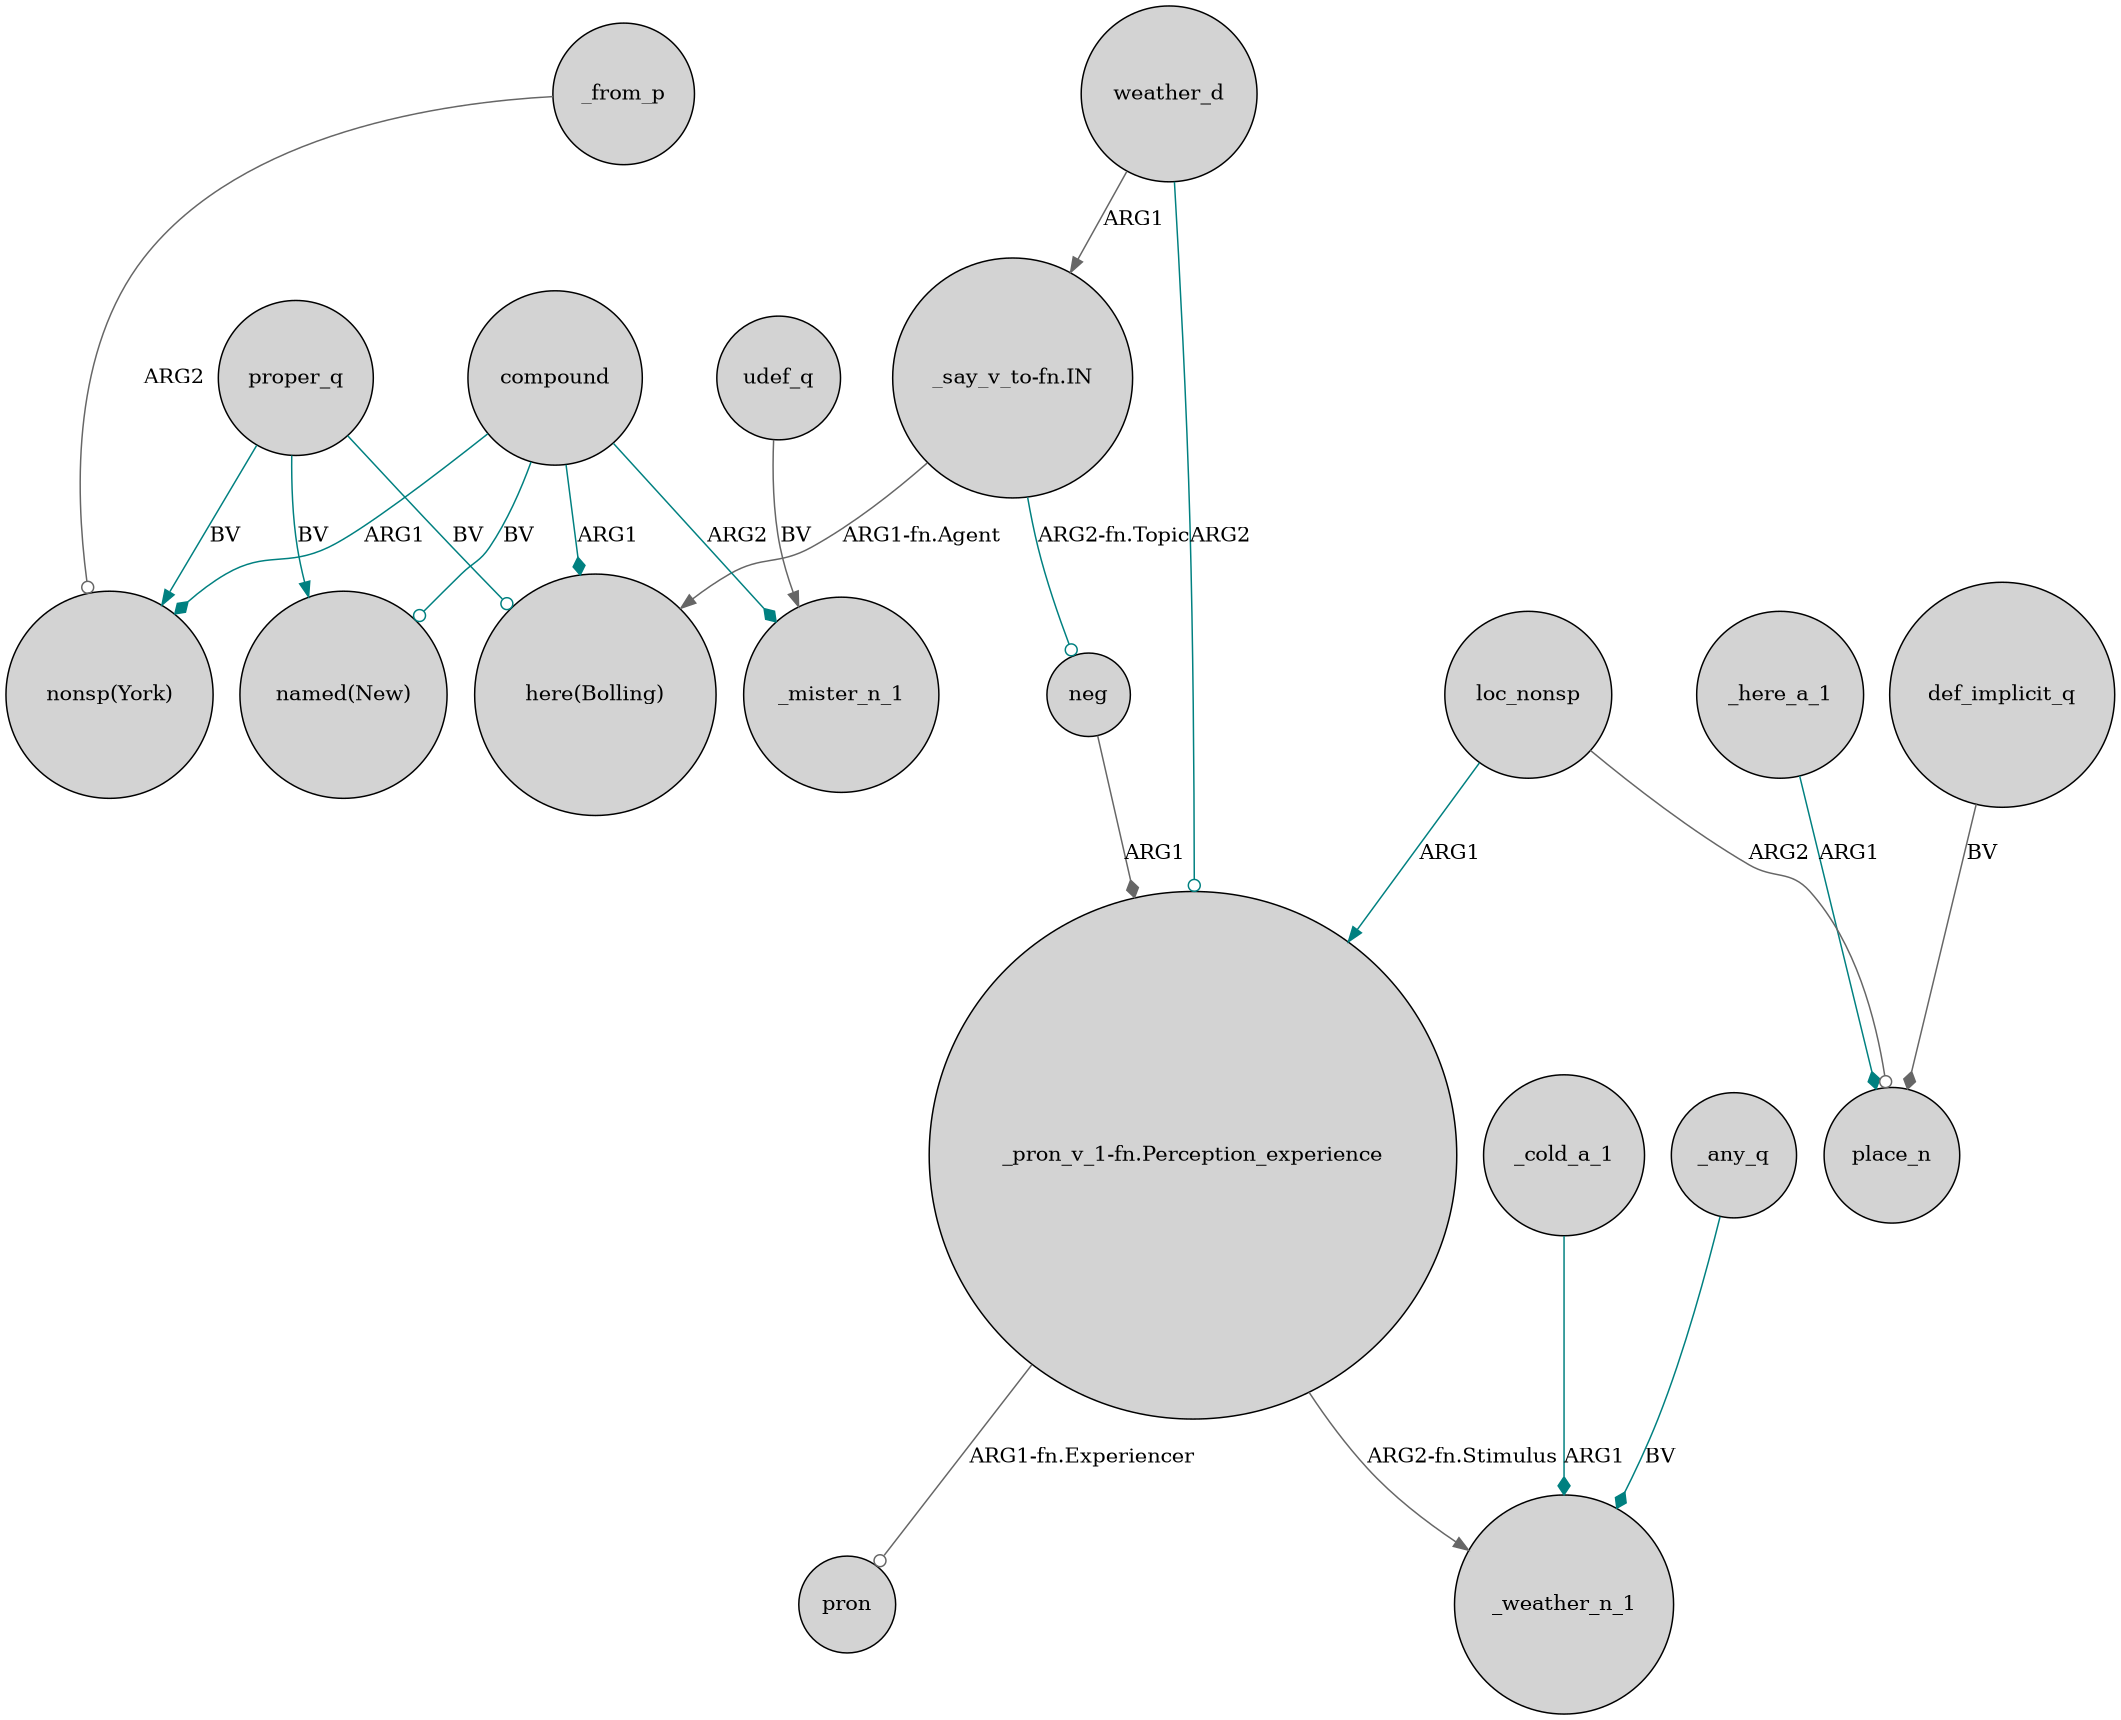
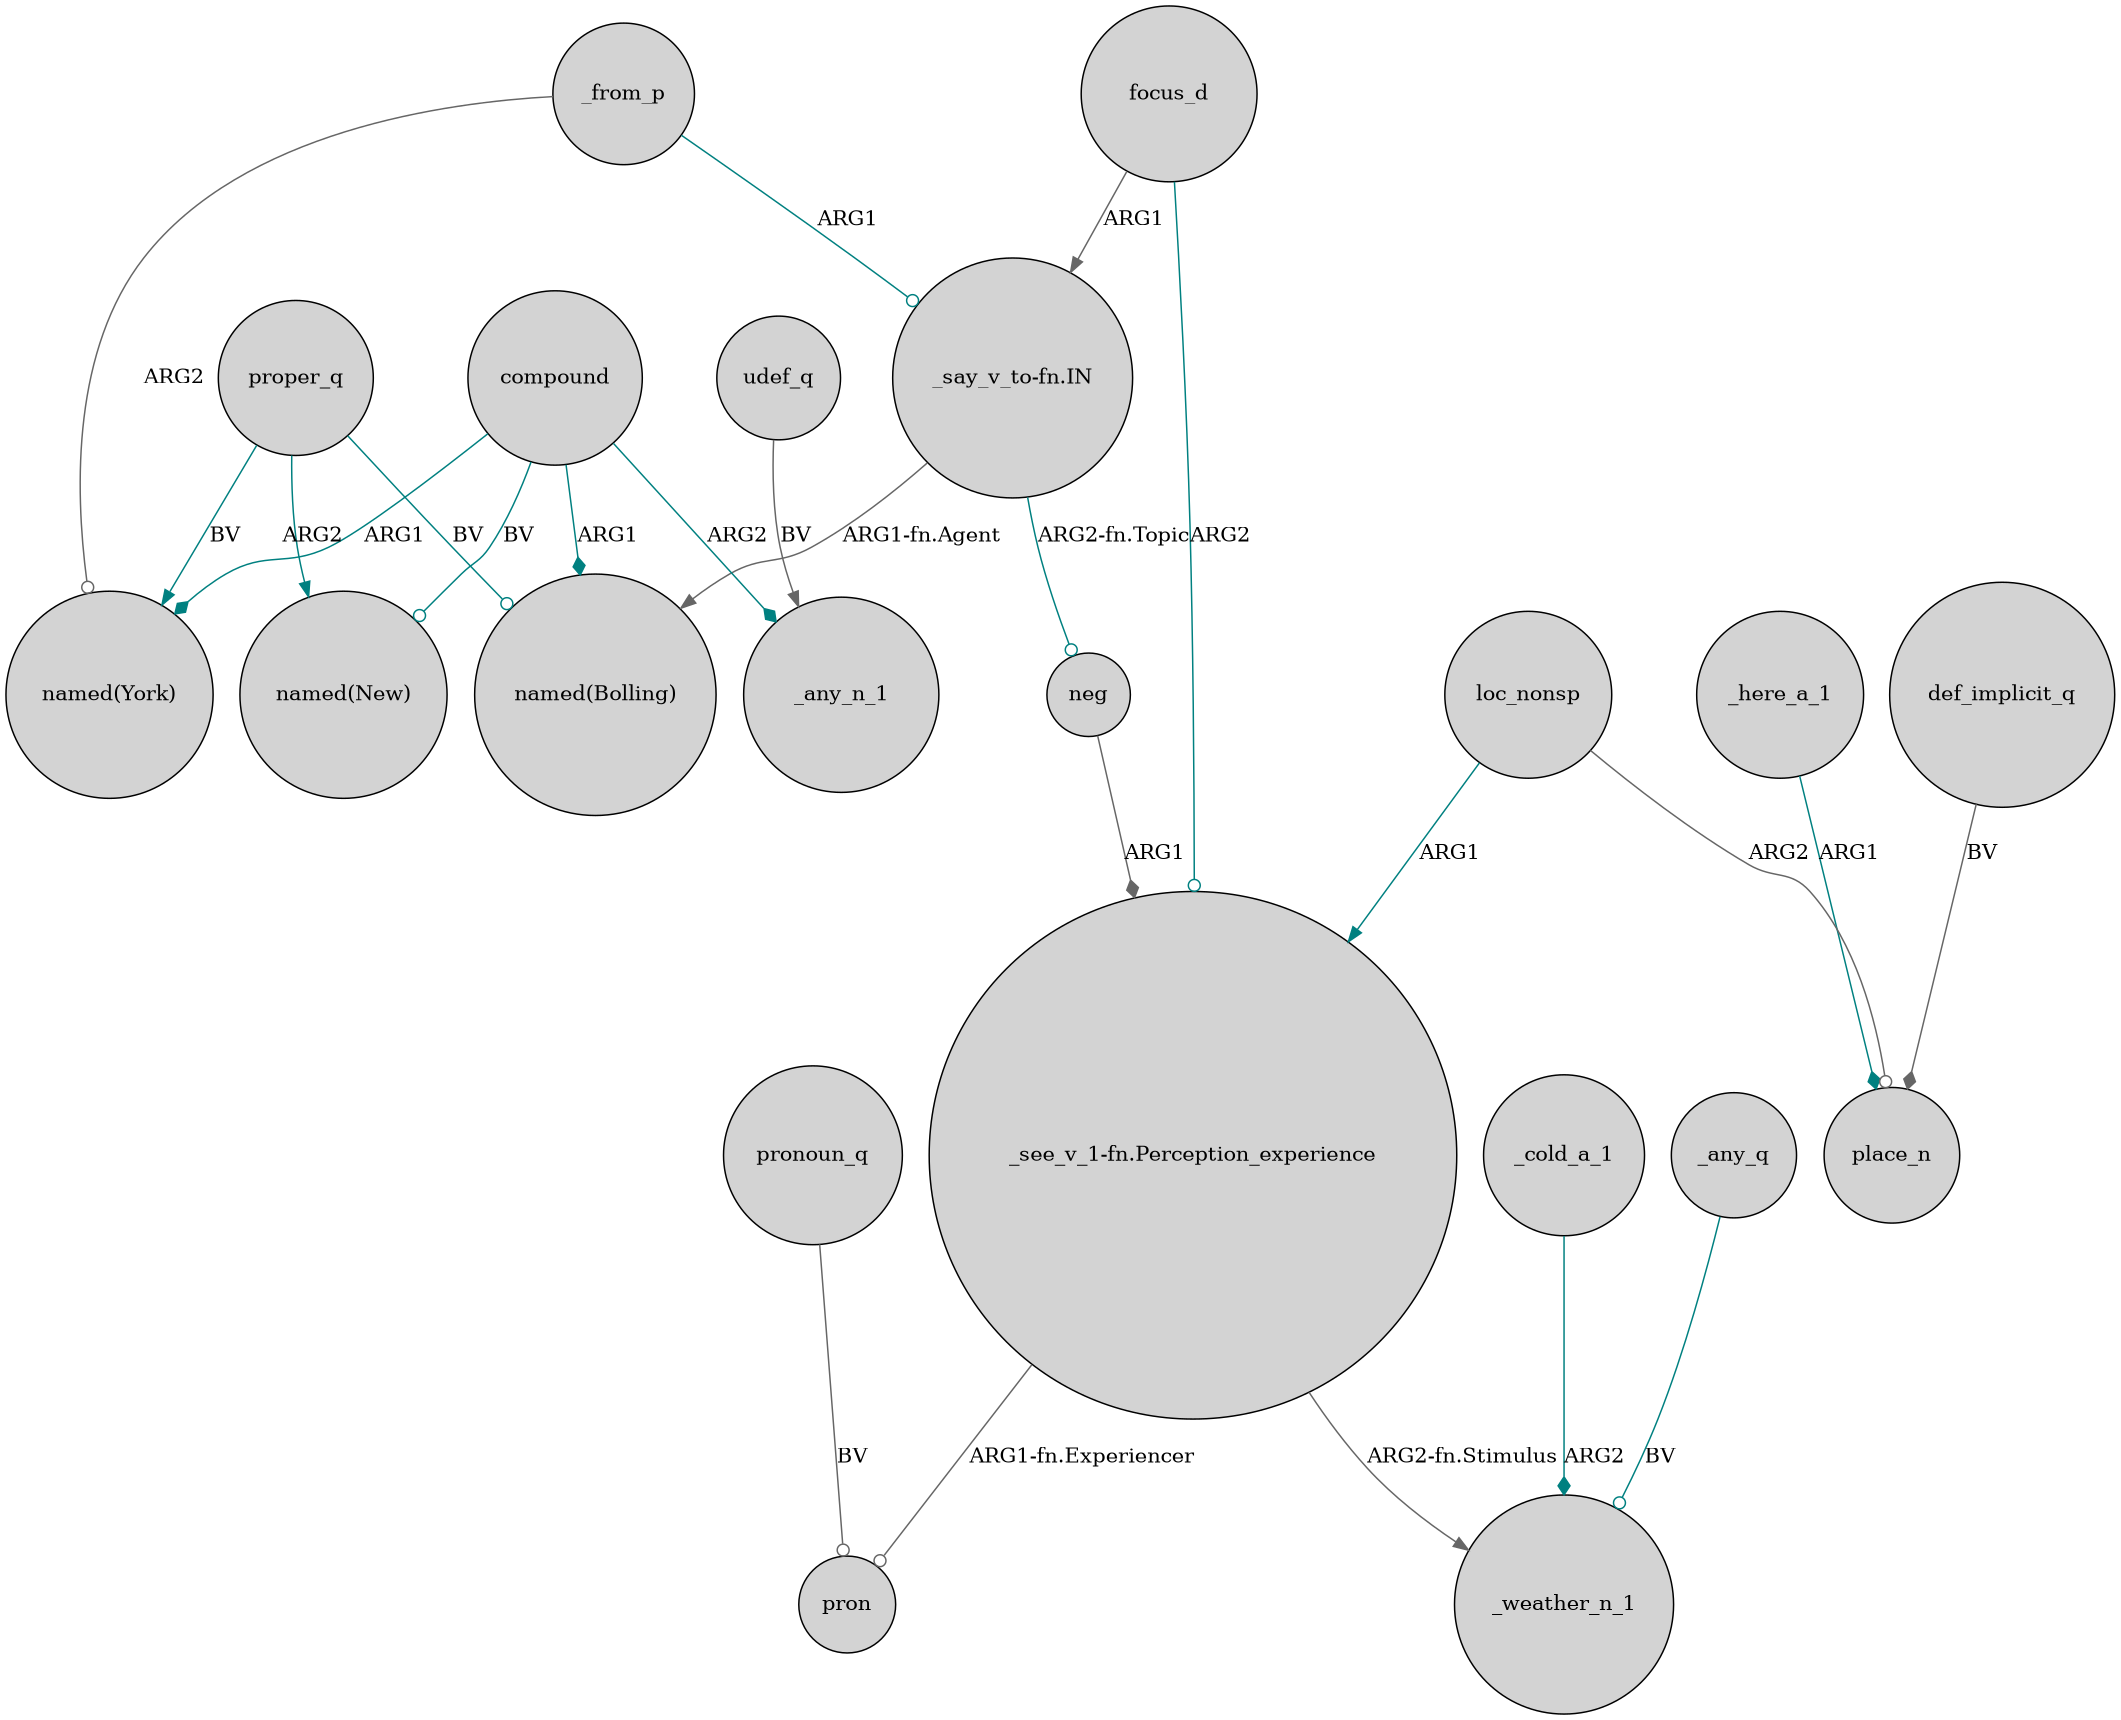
(1169, 94) -> (1169, 94)
none -> (795, 215)
(313, 536) -> (313, 536)
(110, 695) -> (110, 695)
(595, 695) -> (595, 695)
(841, 695) -> (841, 695)
none -> (813, 1155)
(1193, 1155) -> (1193, 1155)
(1679, 1360) -> (1679, 1360)
(1595, 1457) -> (1595, 1457)
